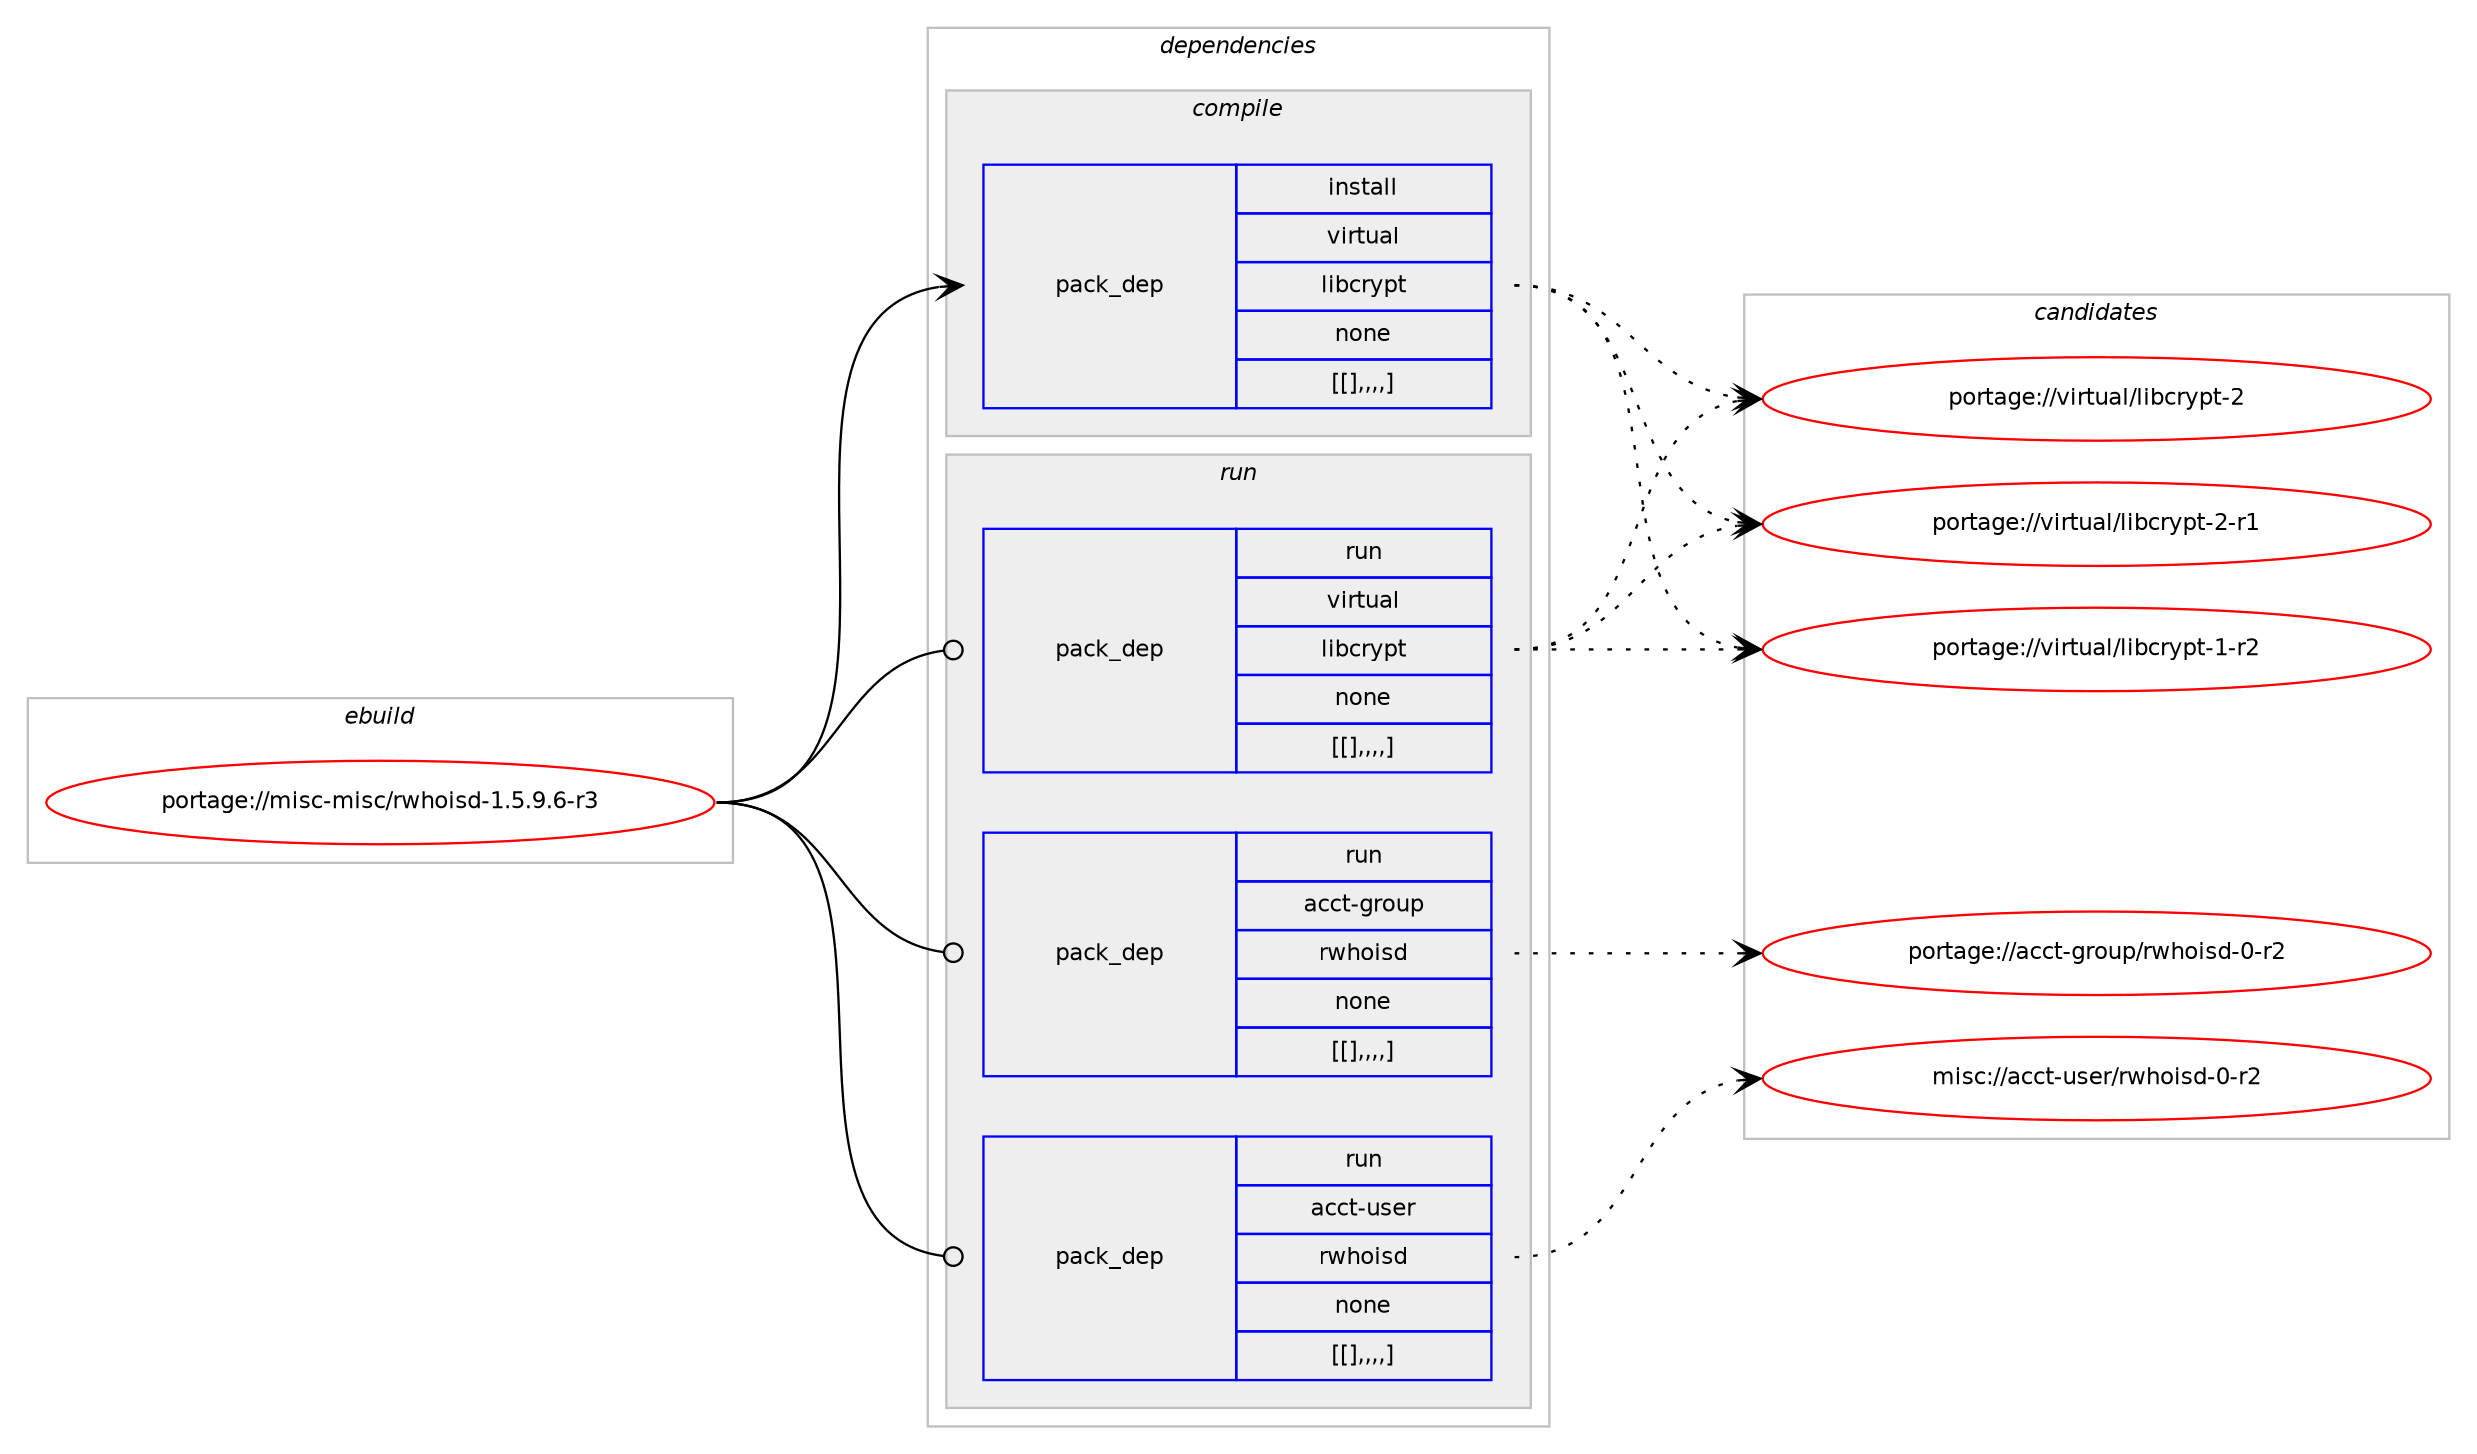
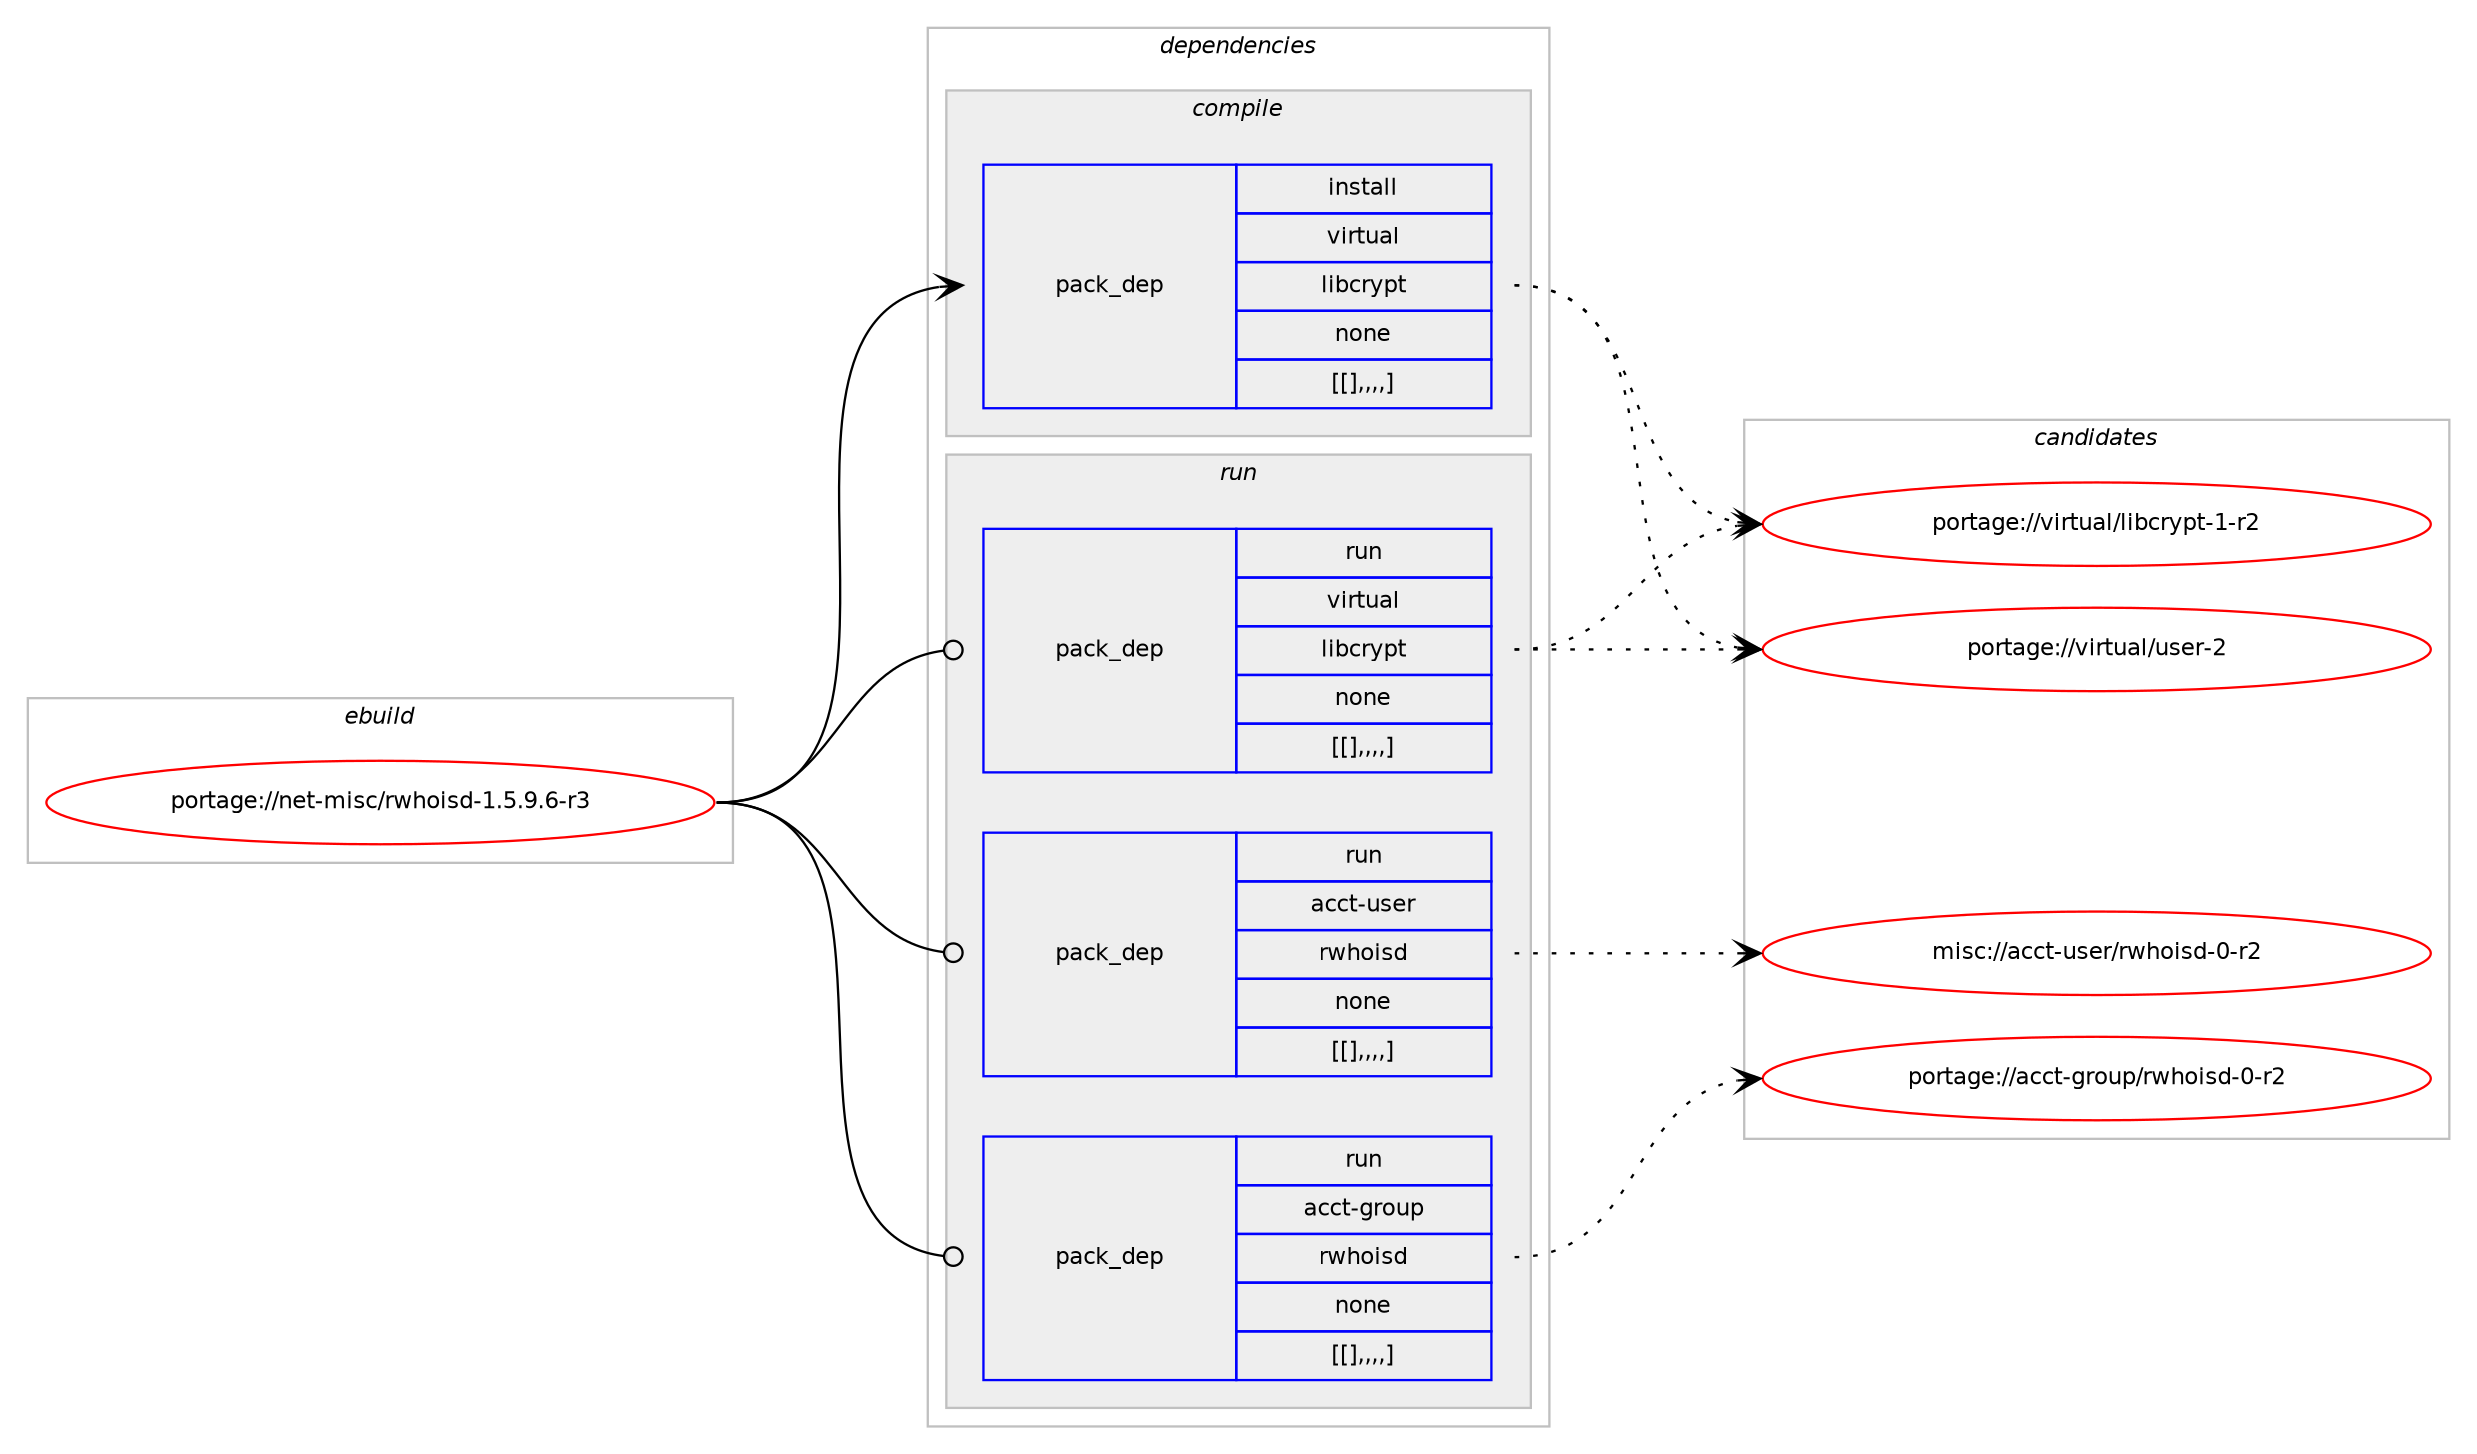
(2097, 399) -> (2097, 649)
(2097, 524) -> none
(380, 803) -> (380, 803)
